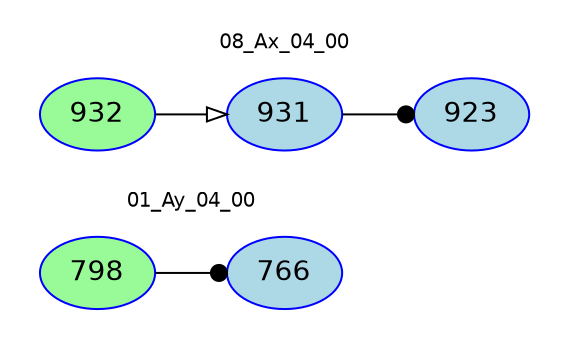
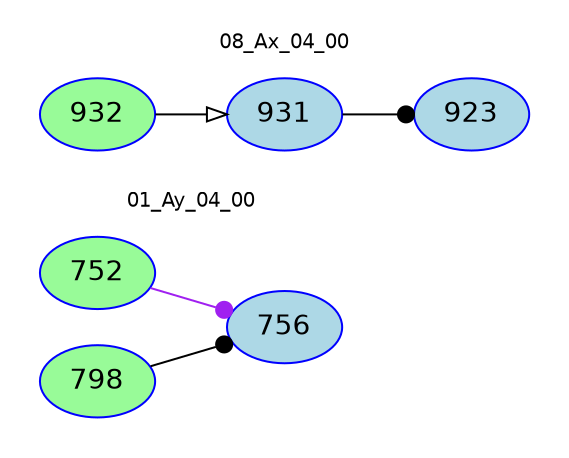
none -> (98, 273)
(285, 273) -> (285, 327)
